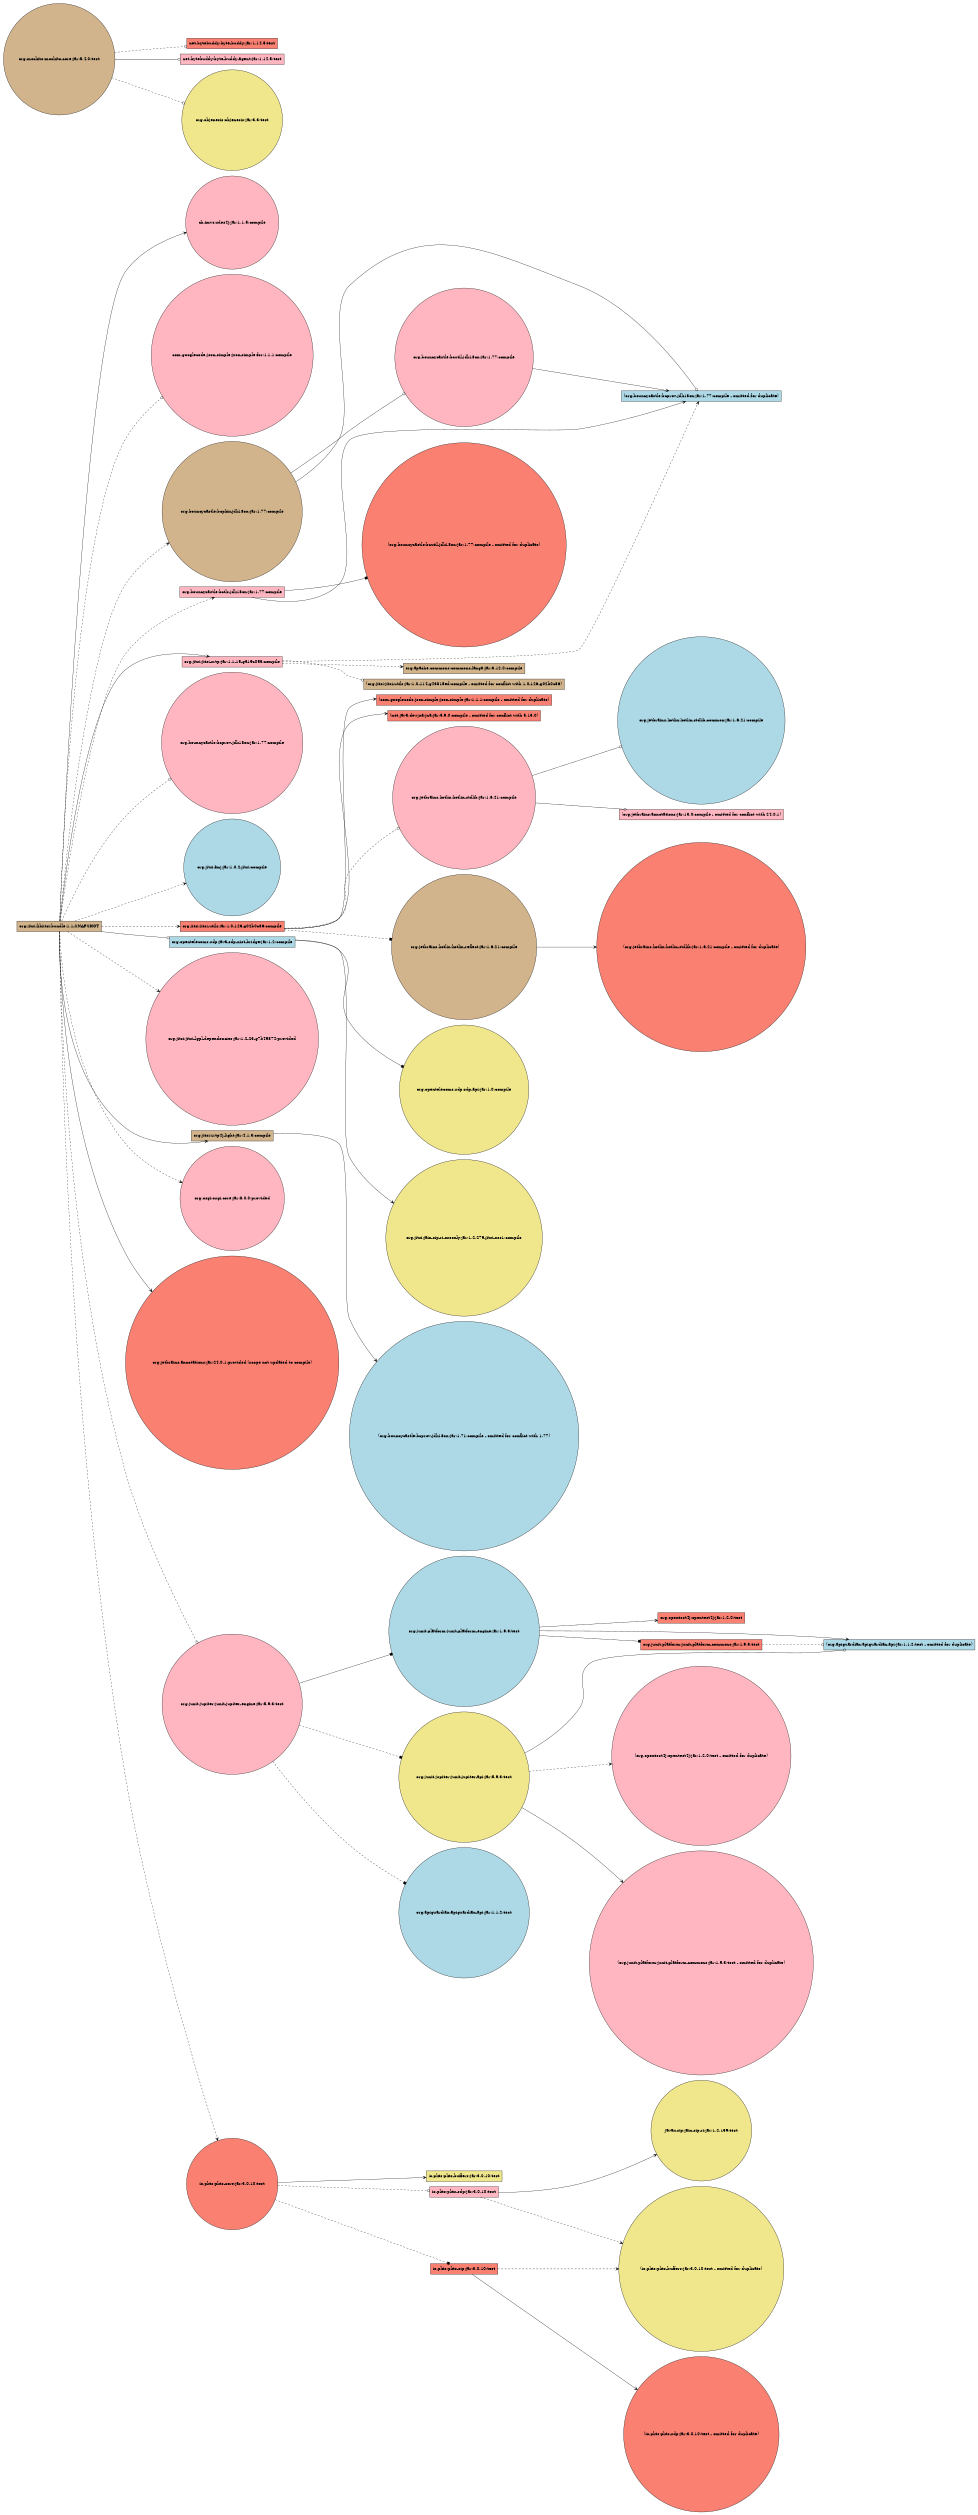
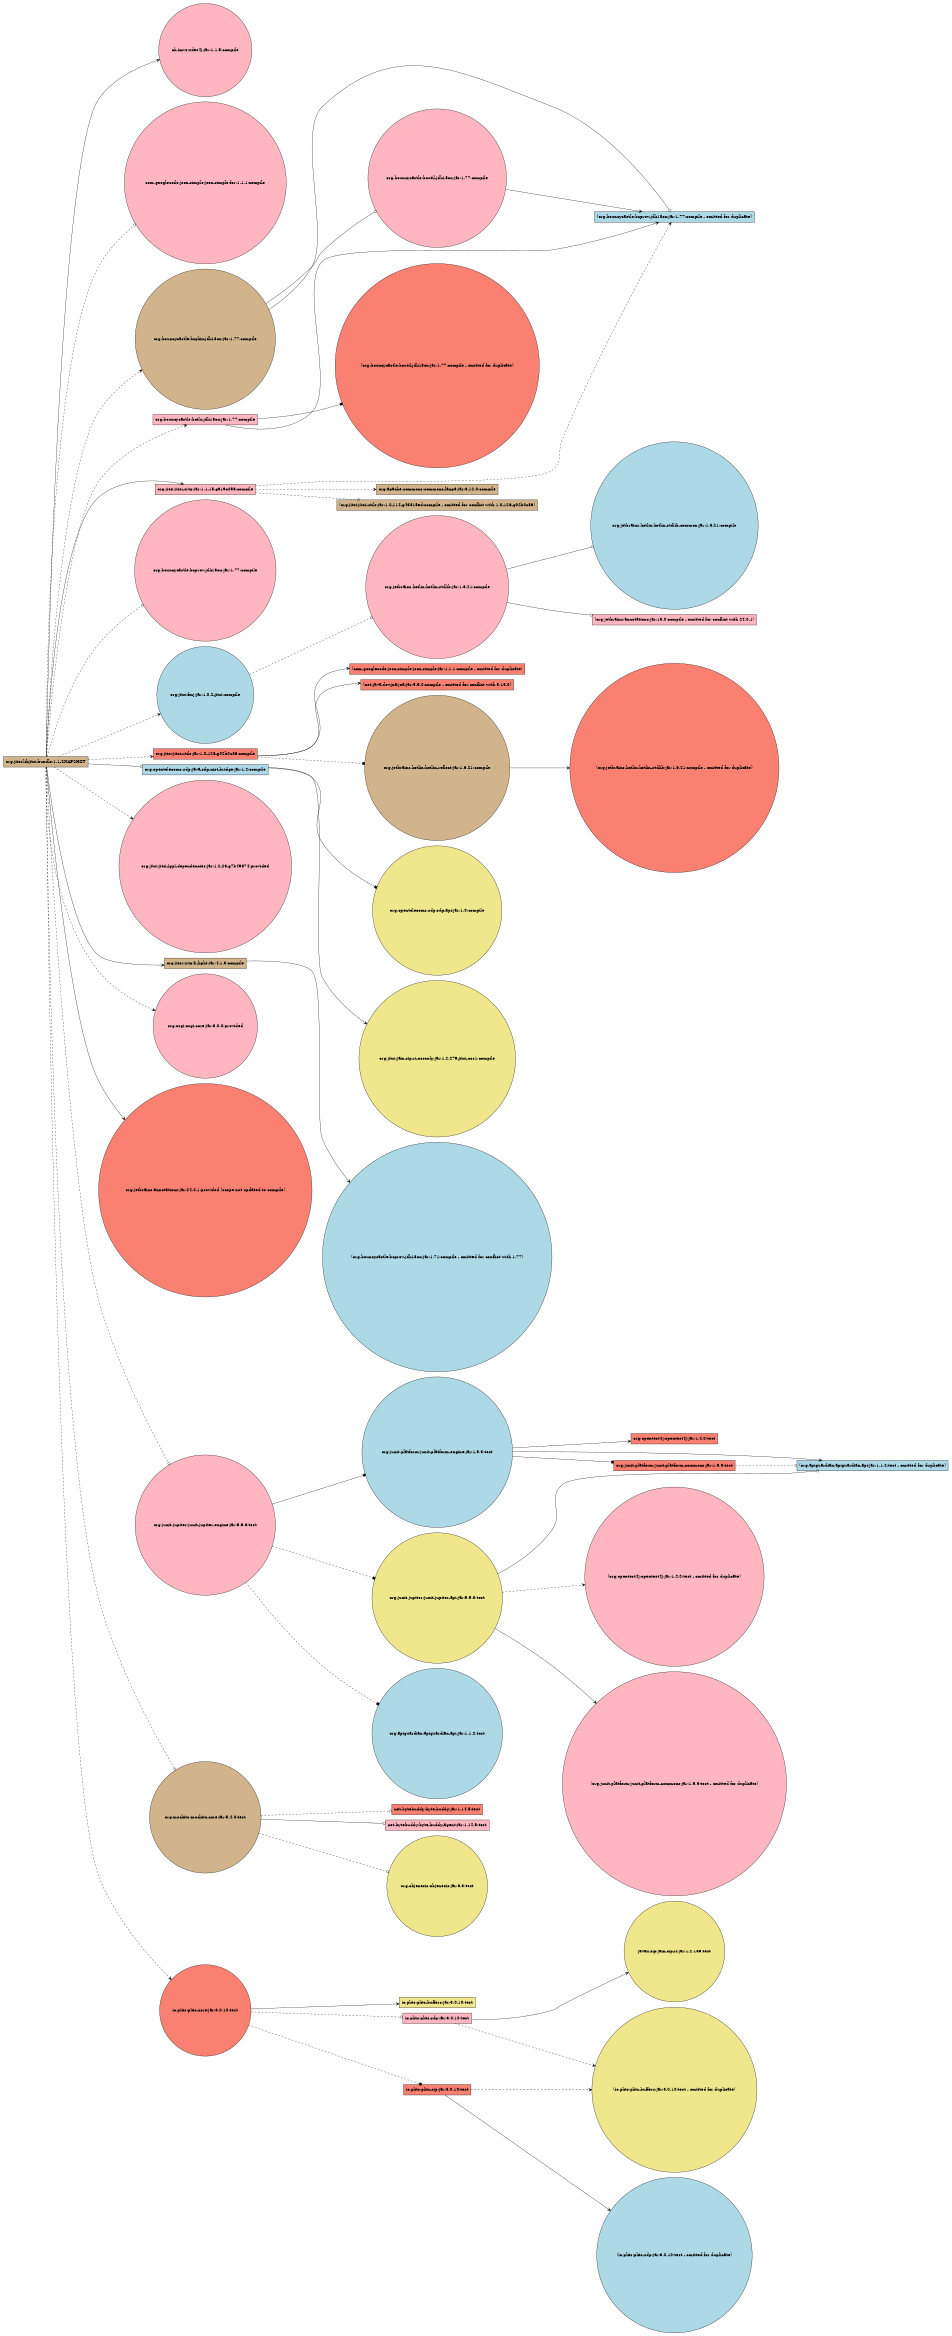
(352, 868) -> (310, 646)
none -> (62, 1277)
(701, 2434) -> (674, 2255)
